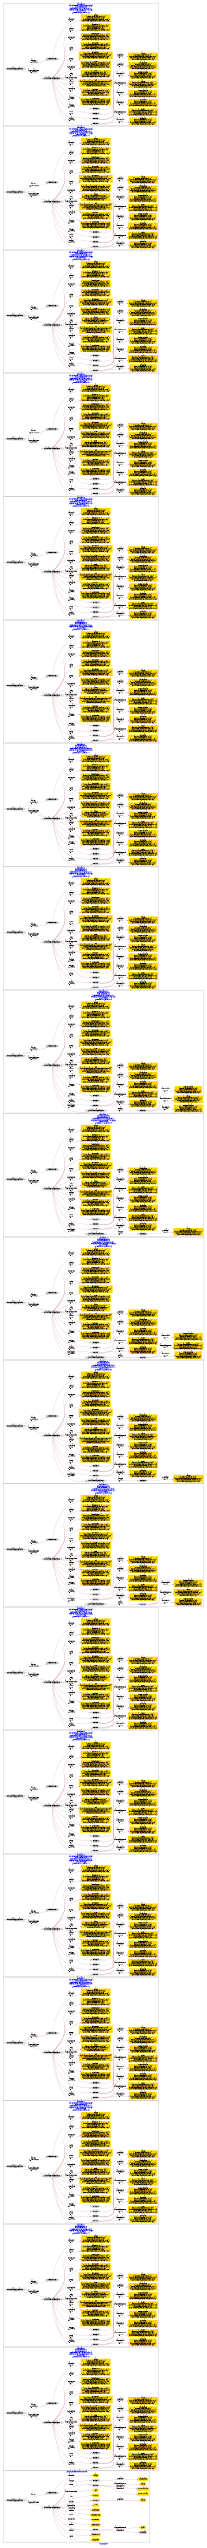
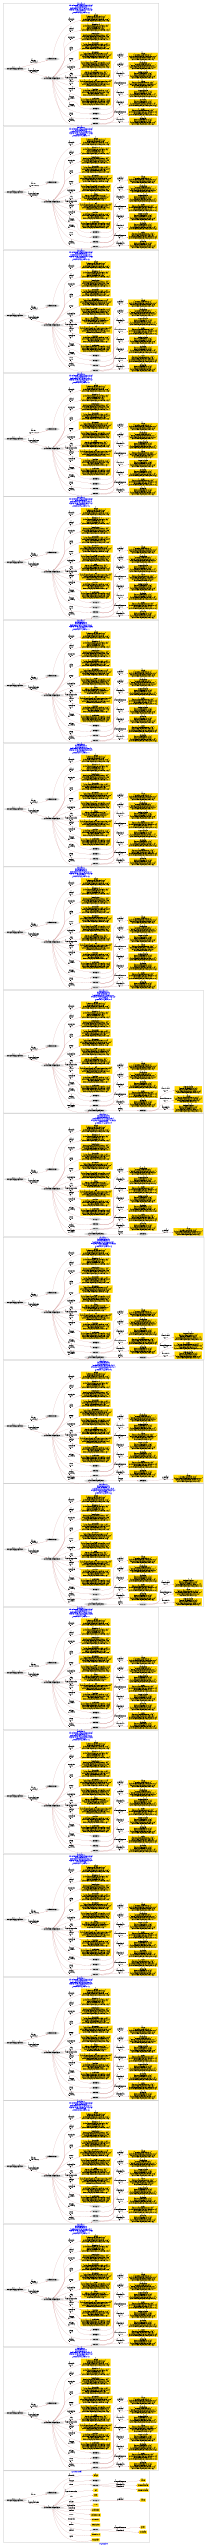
(77, 2472) -> (77, 2472)
(143, 2479) -> none
(96, 2495) -> (96, 2495)
(143, 2532) -> (143, 2532)
